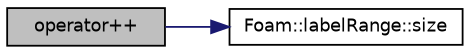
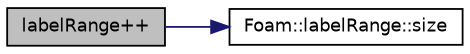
(86, 27) -> (86, 27)
